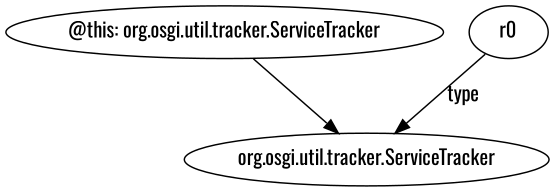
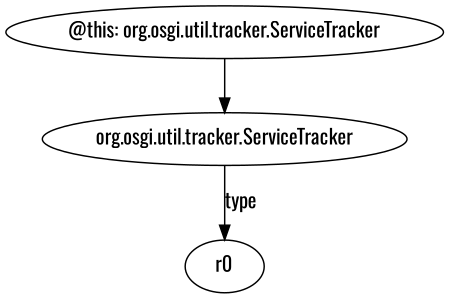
(446, 89) -> (225, 195)
